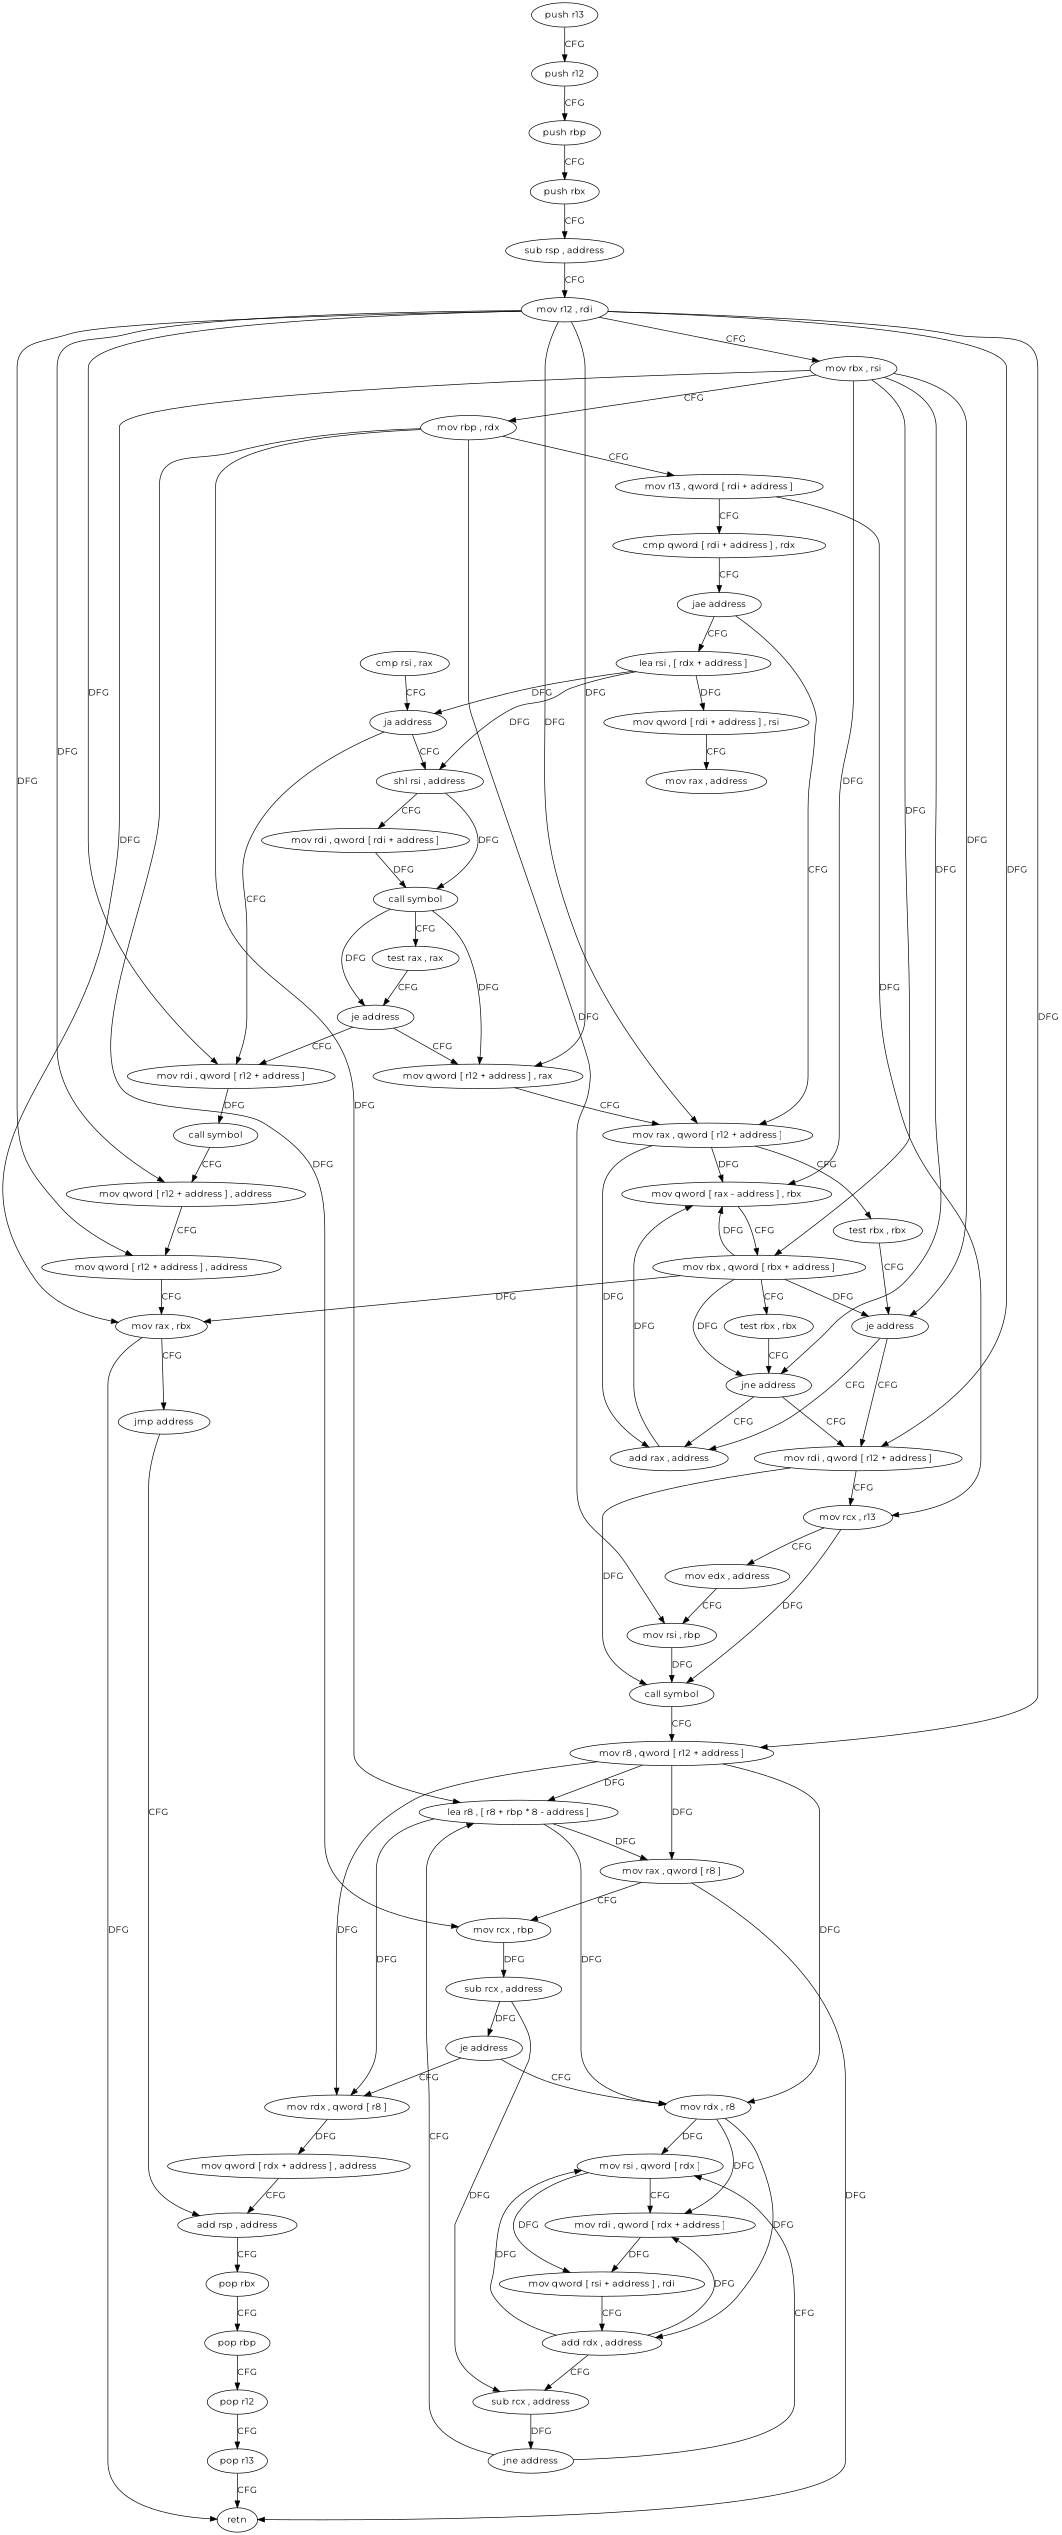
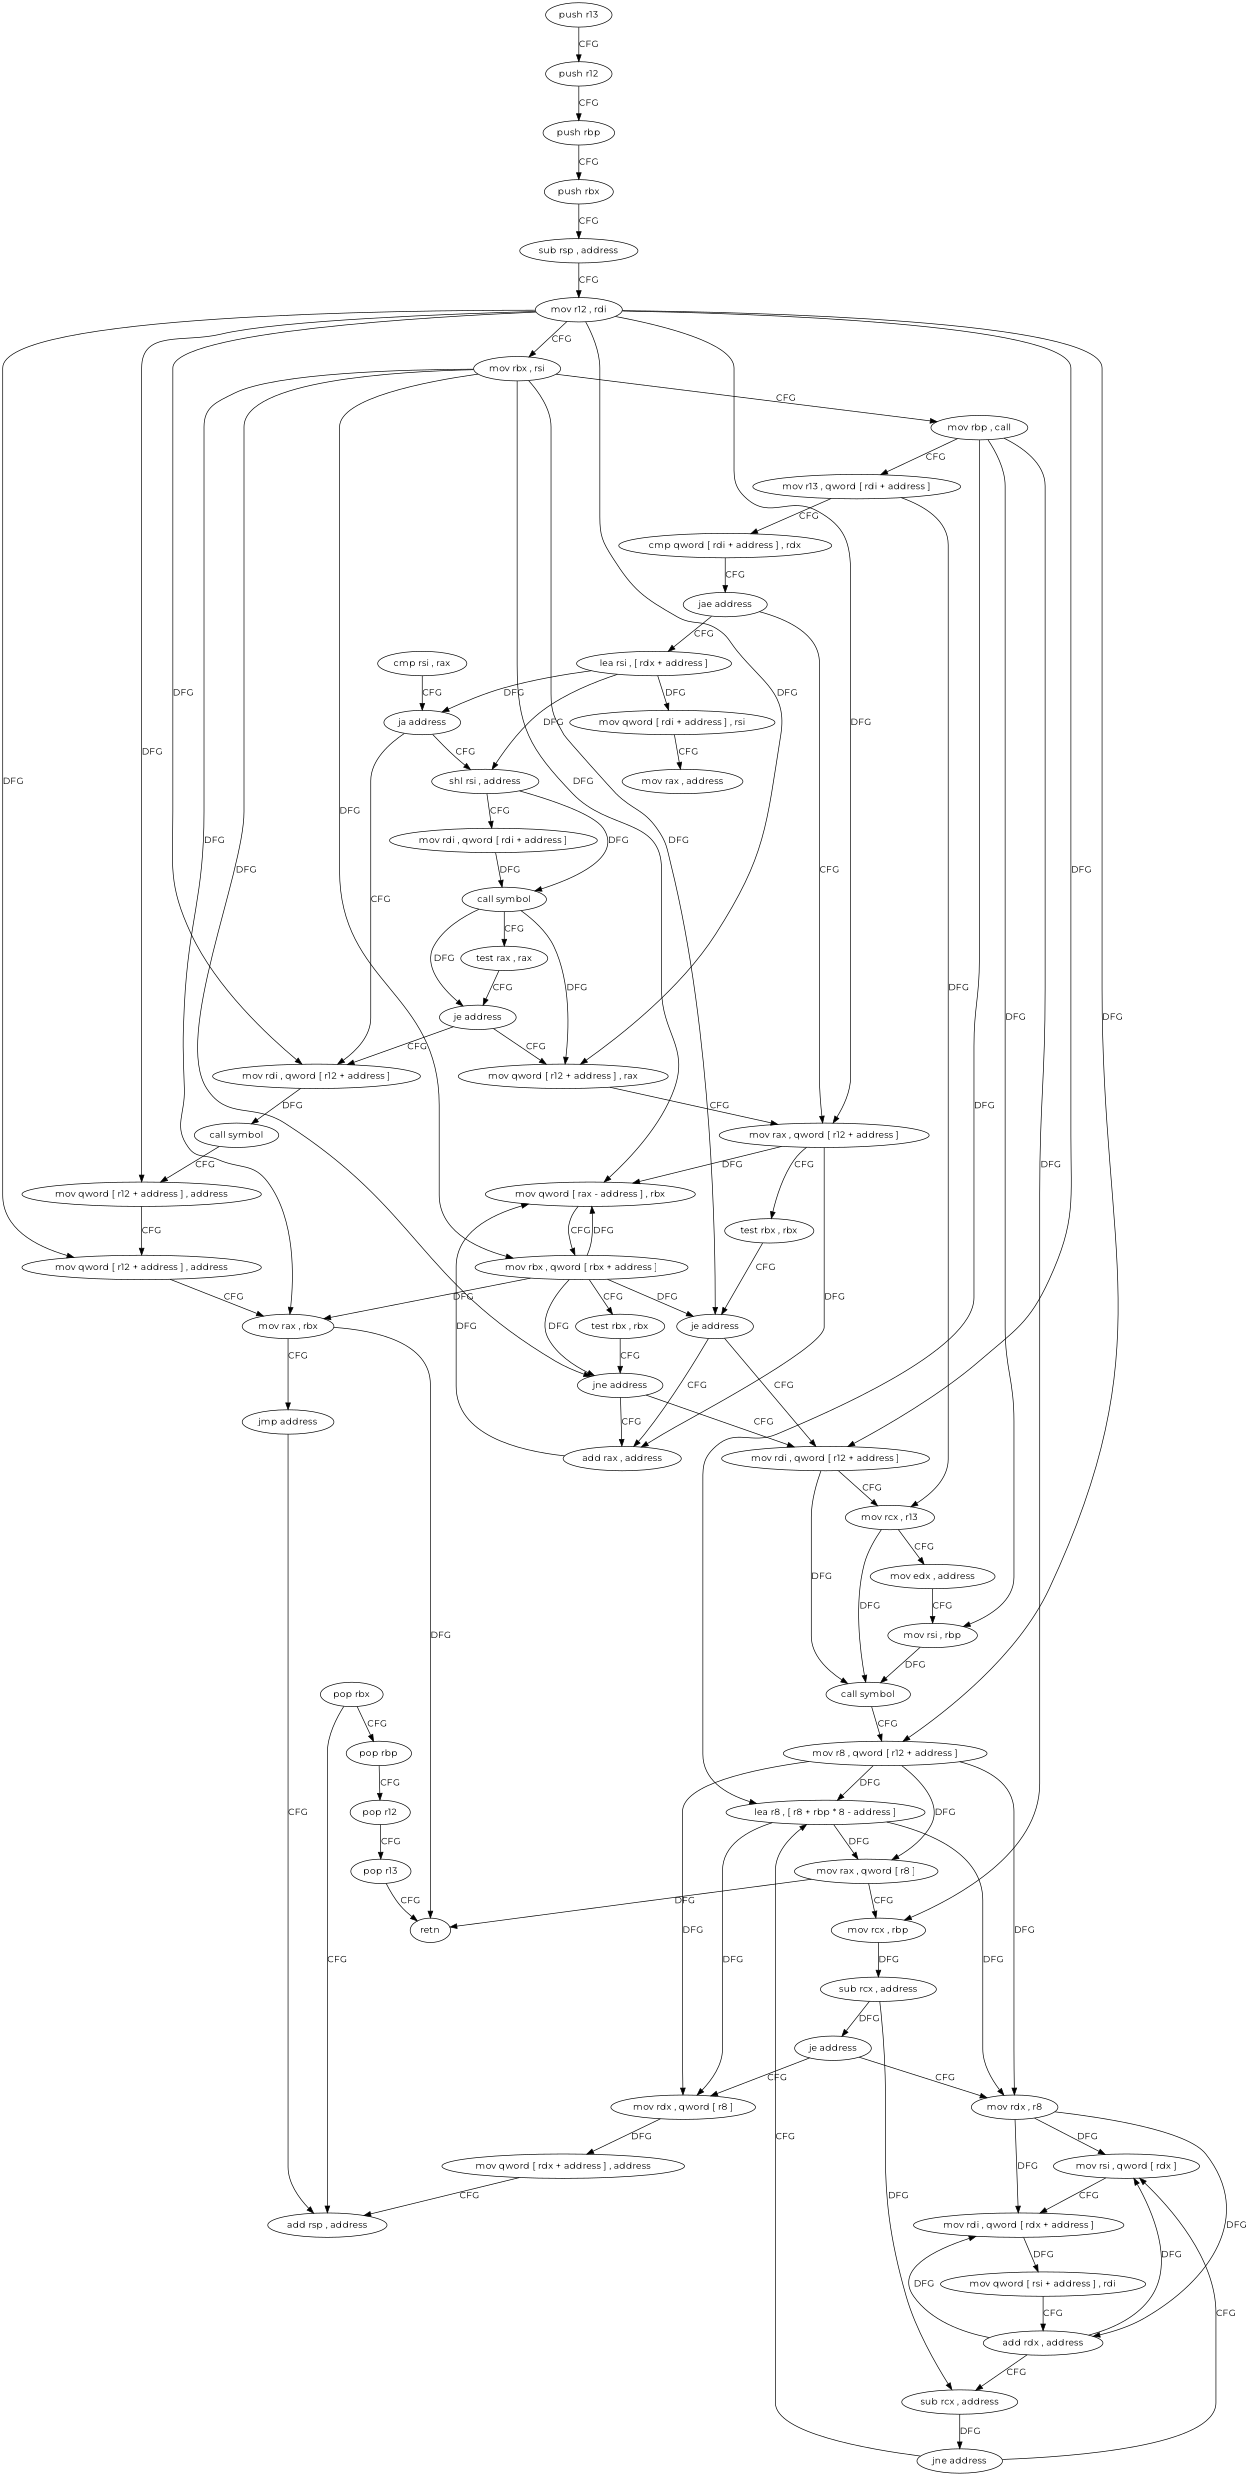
(468, 428) -> (979, 428)
(518, 2213) -> none
(237, 2251) -> (327, 1954)
